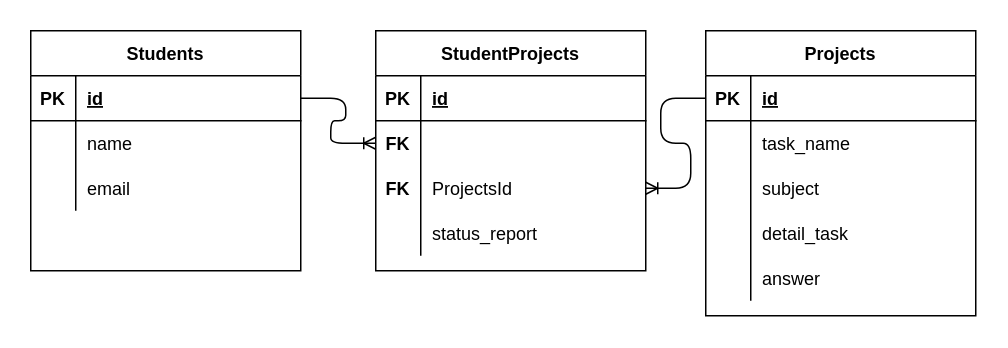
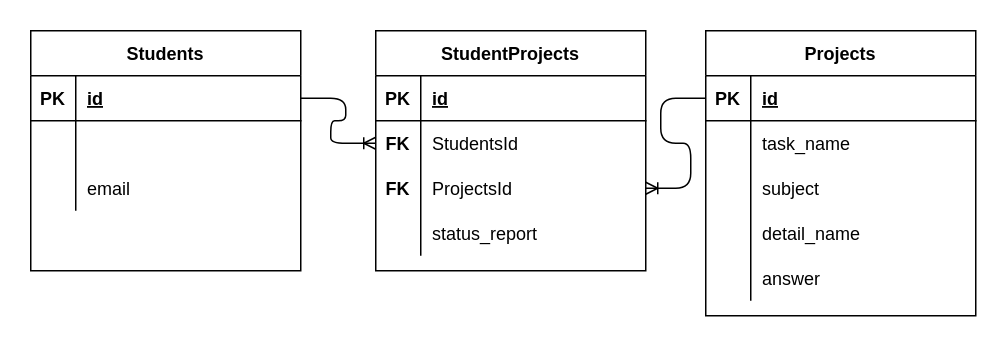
(188, 143) -> none
none -> (533, 143)
(813, 234) -> (813, 234)
